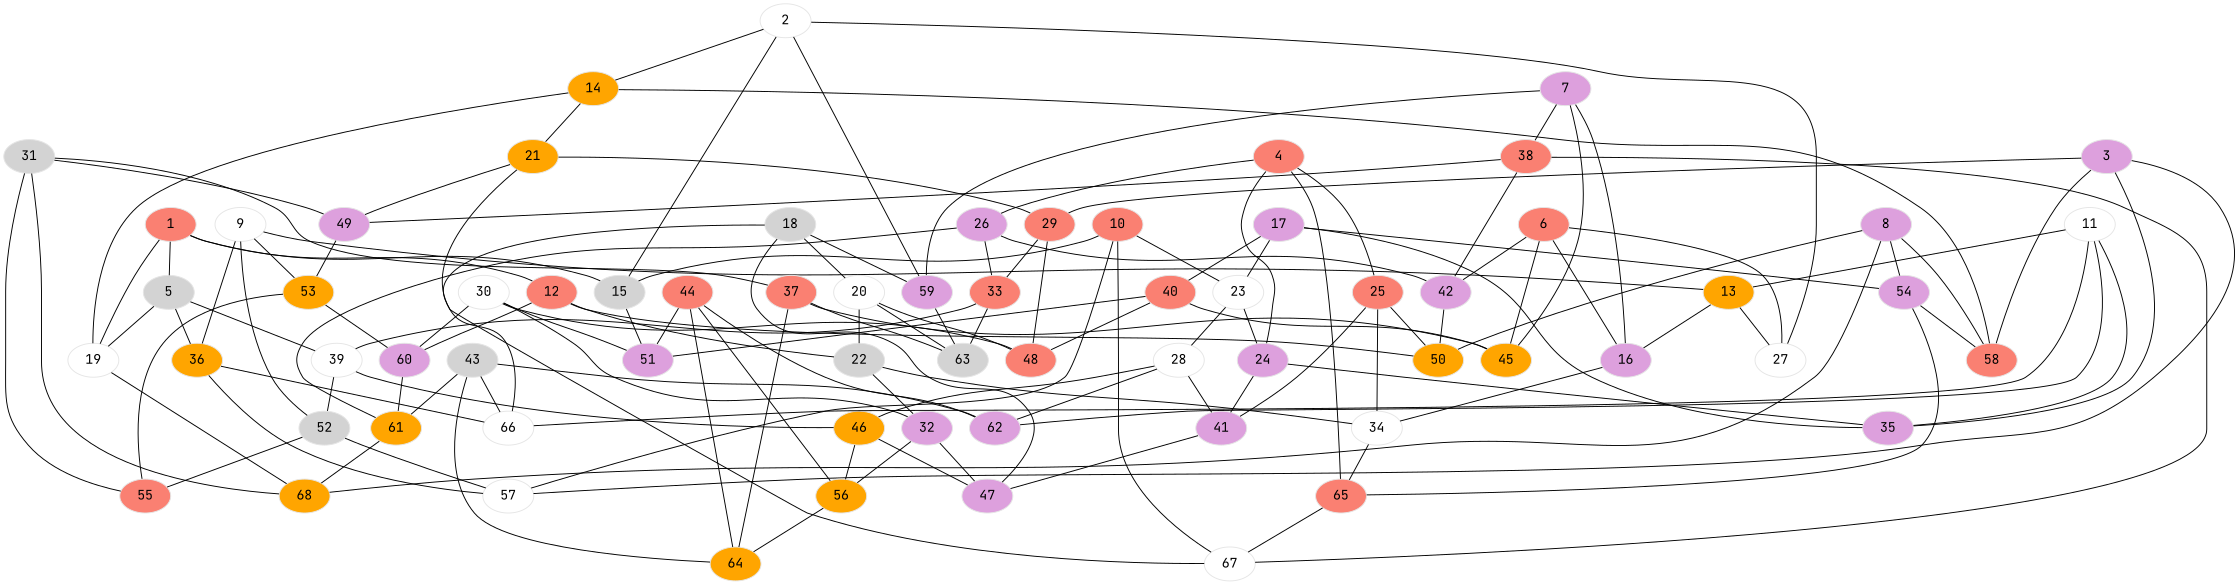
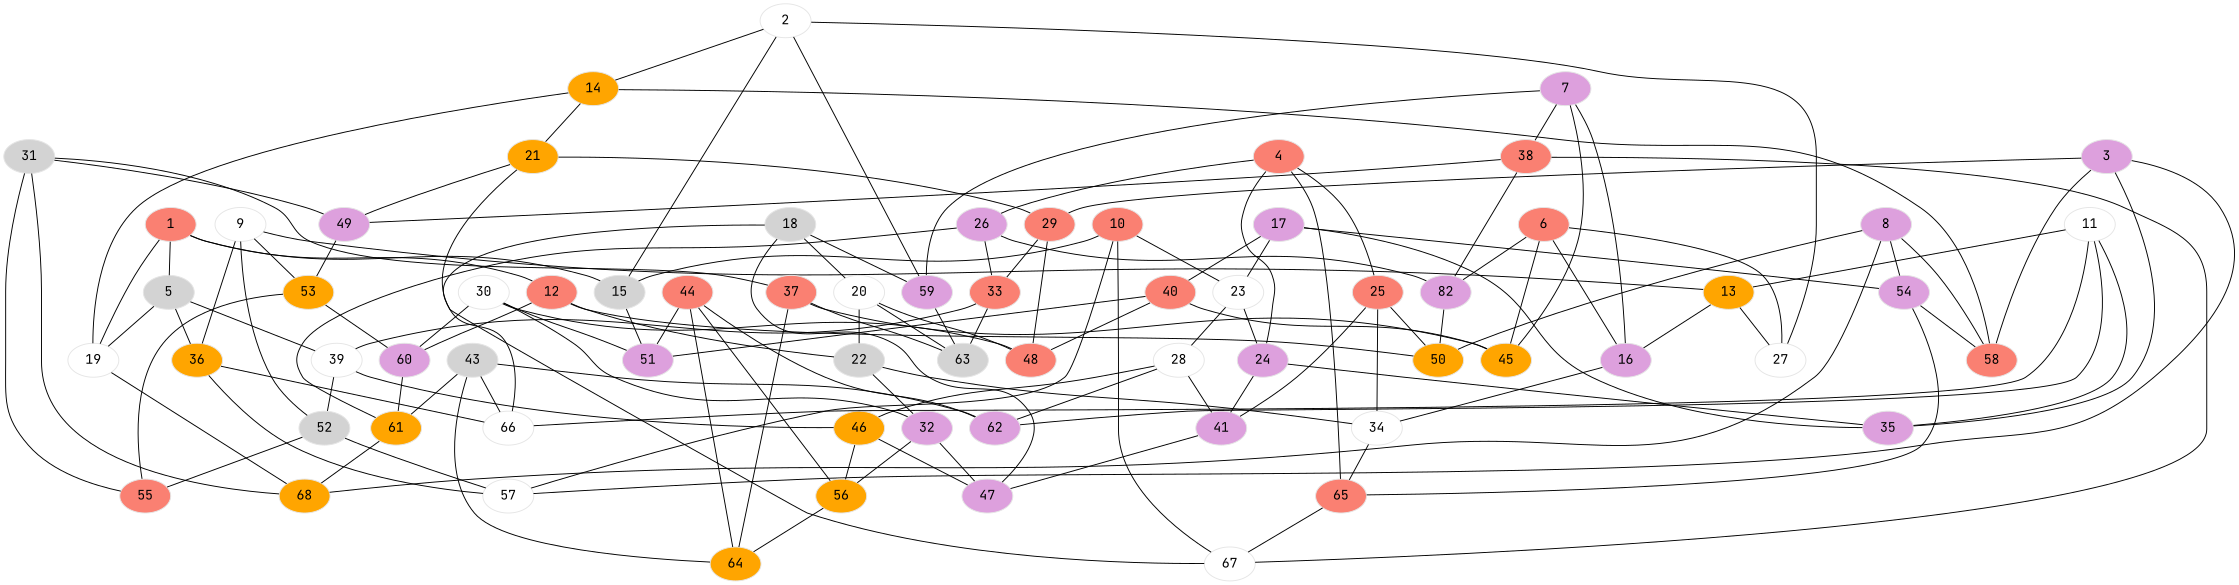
(1446, 292) -> (1446, 292)
